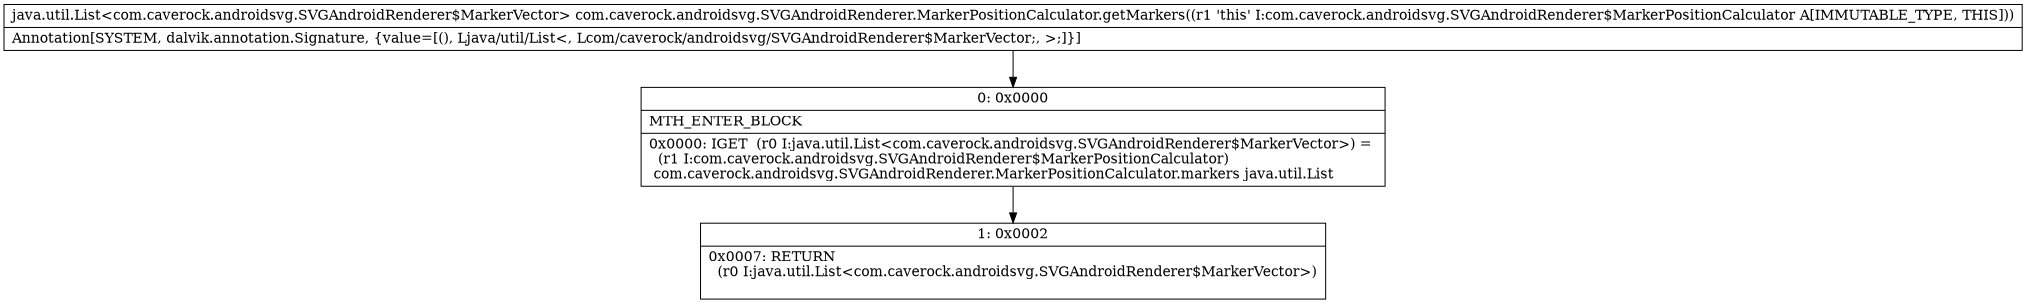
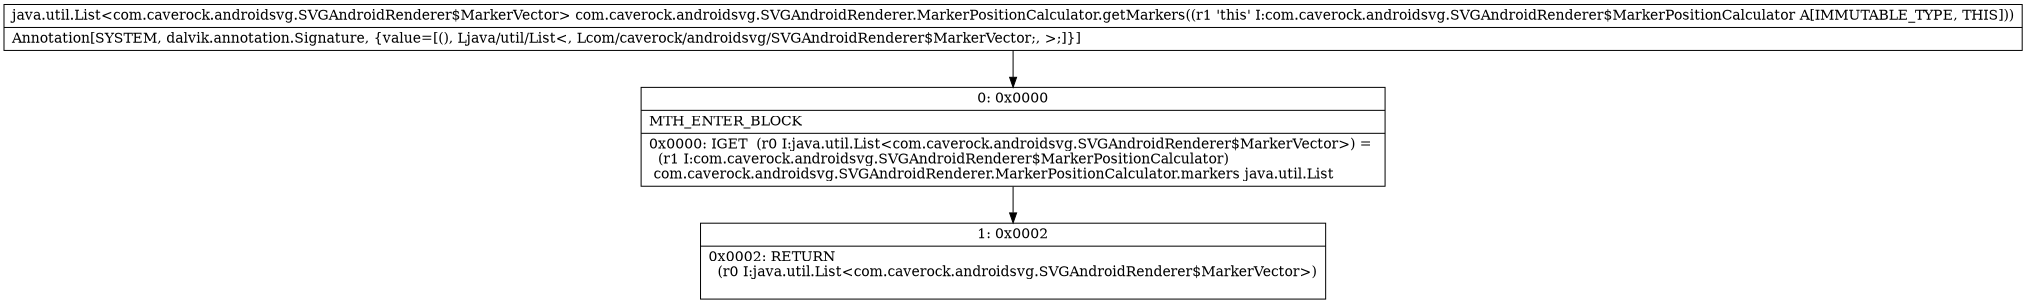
(776, 257) -> (776, 257)
